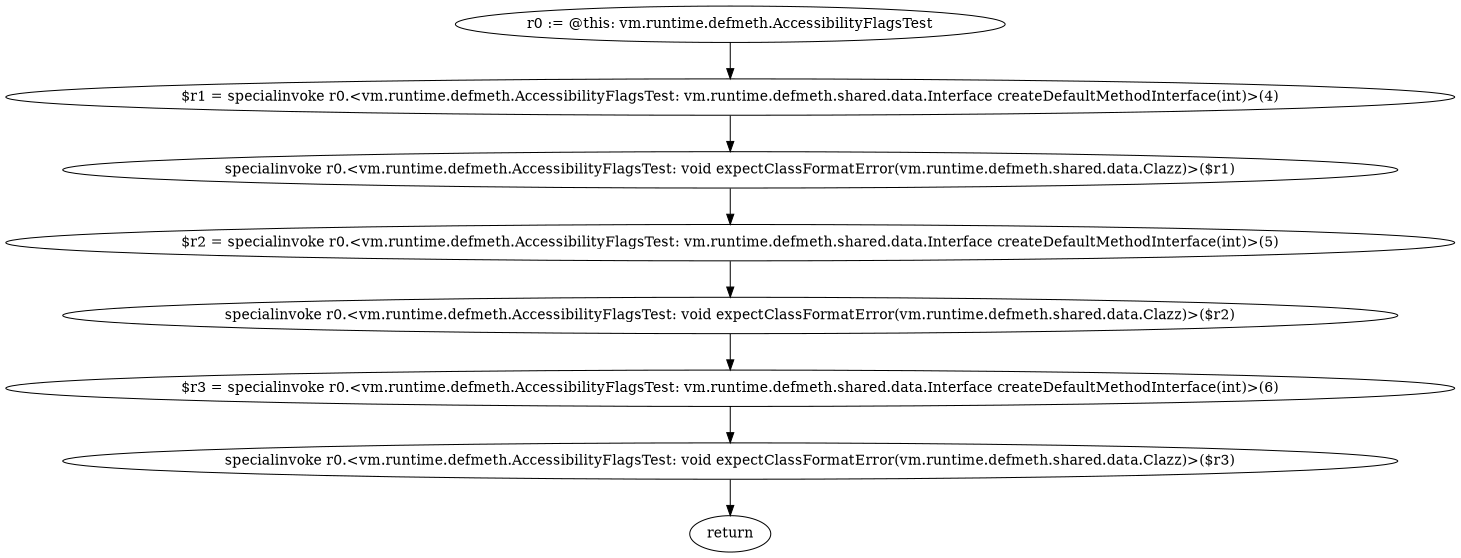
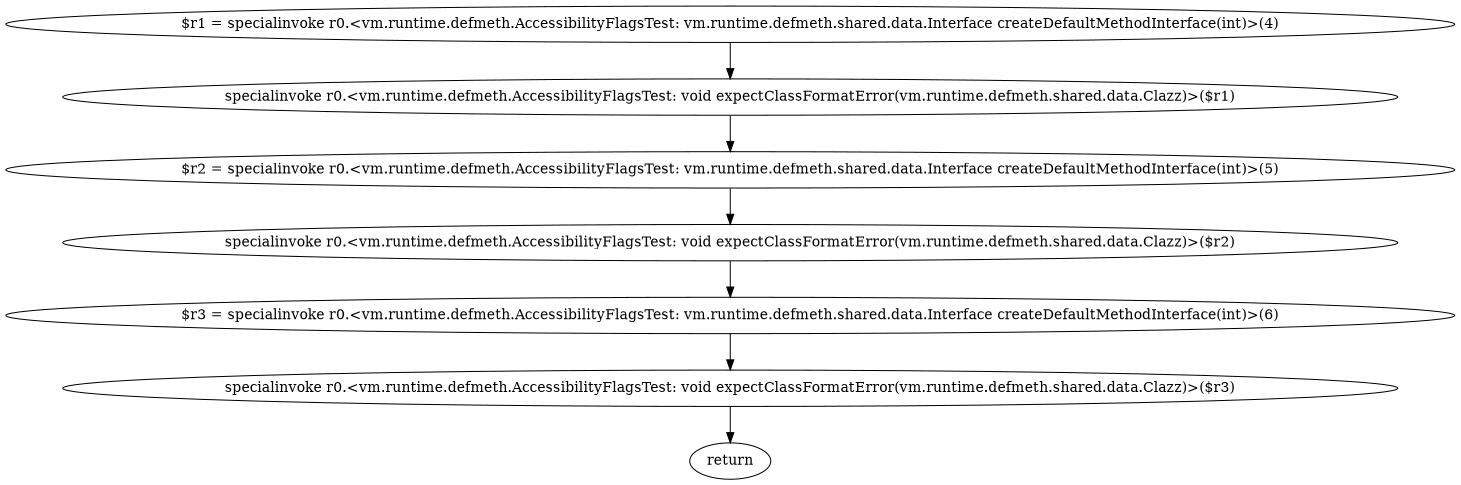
(730, 24) -> none
